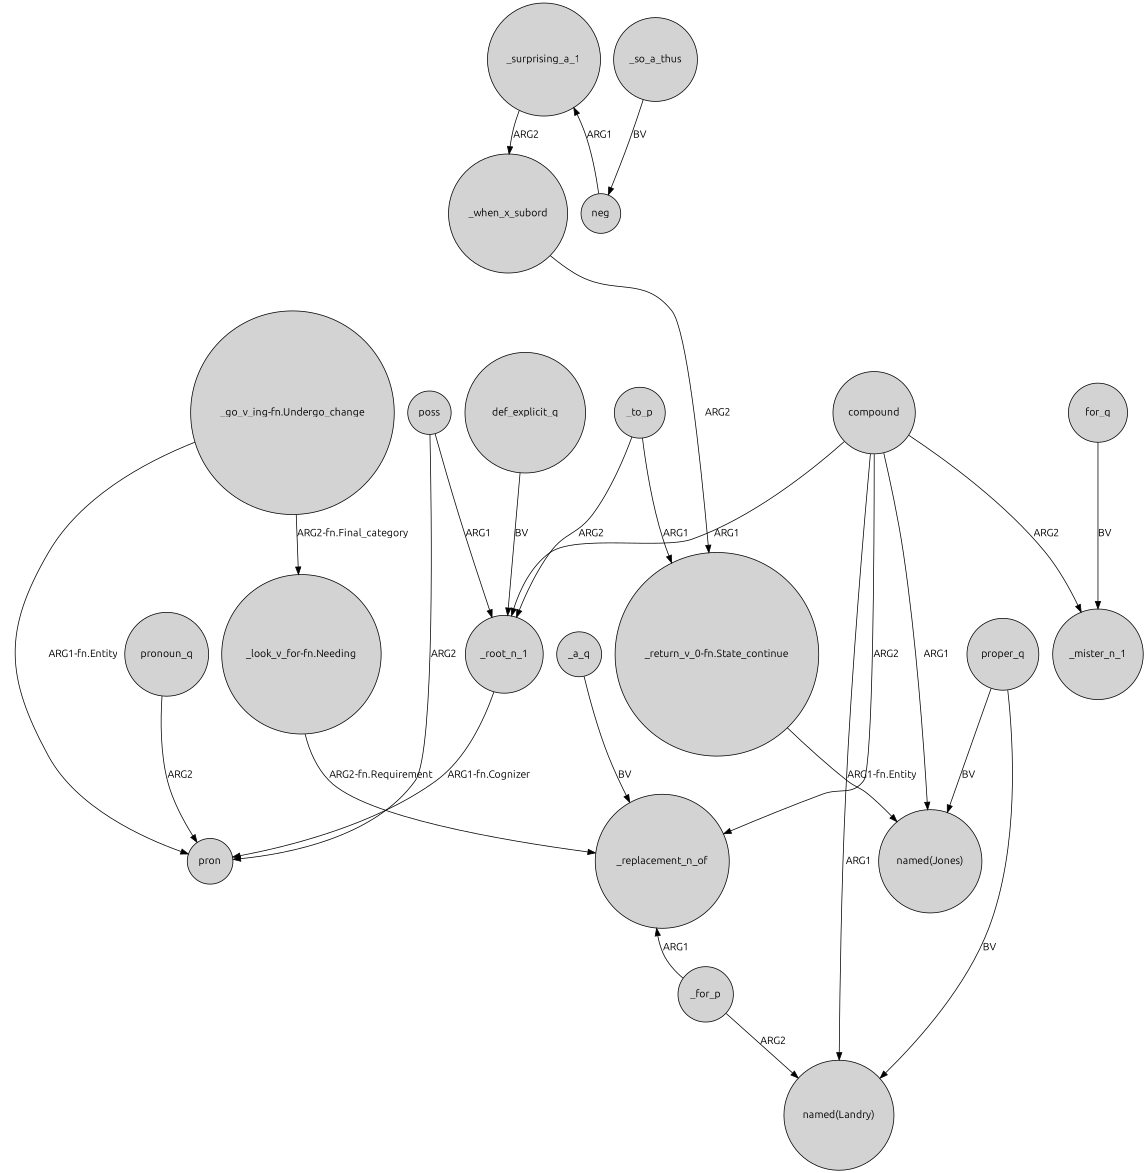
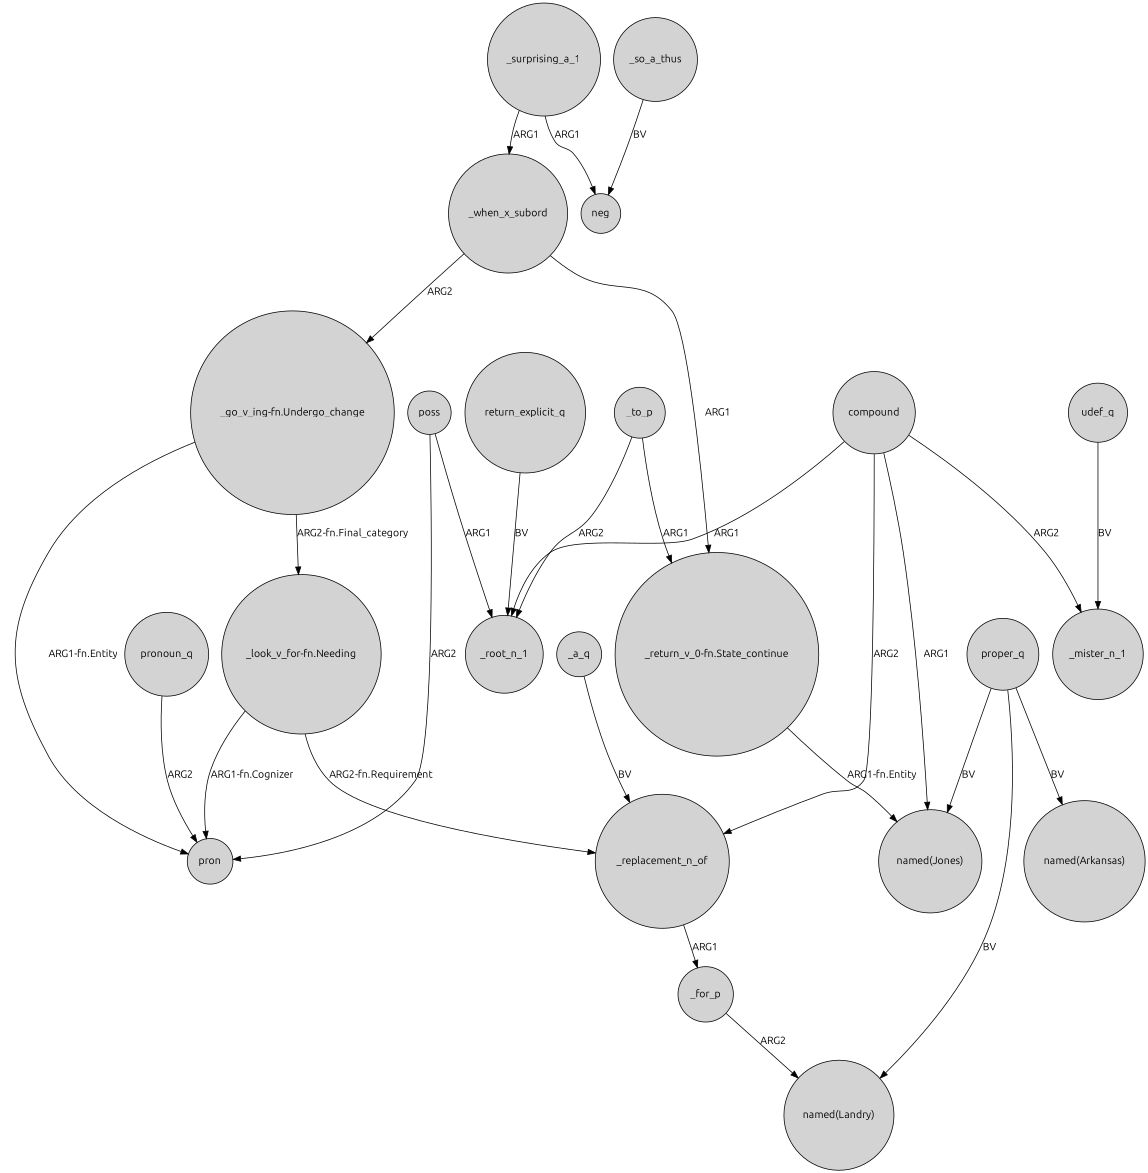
(526, 135) -> (526, 135)
(591, 153) -> (569, 150)
none -> (418, 295)
(525, 413) -> (525, 413)
(718, 413) -> (718, 413)
(1098, 413) -> (1098, 413)
(848, 753) -> none
(406, 800) -> (212, 767)
none -> (1085, 861)
(666, 959) -> (690, 943)
